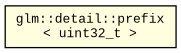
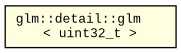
(91, 27) -> (91, 27)
